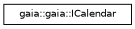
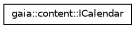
(68, 14) -> (68, 14)
